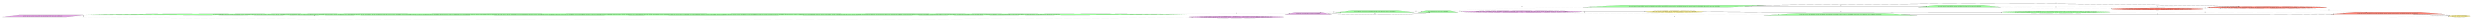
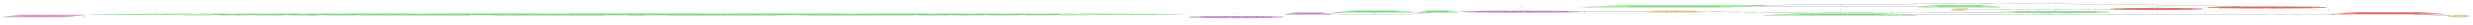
none -> (1960, 9)
